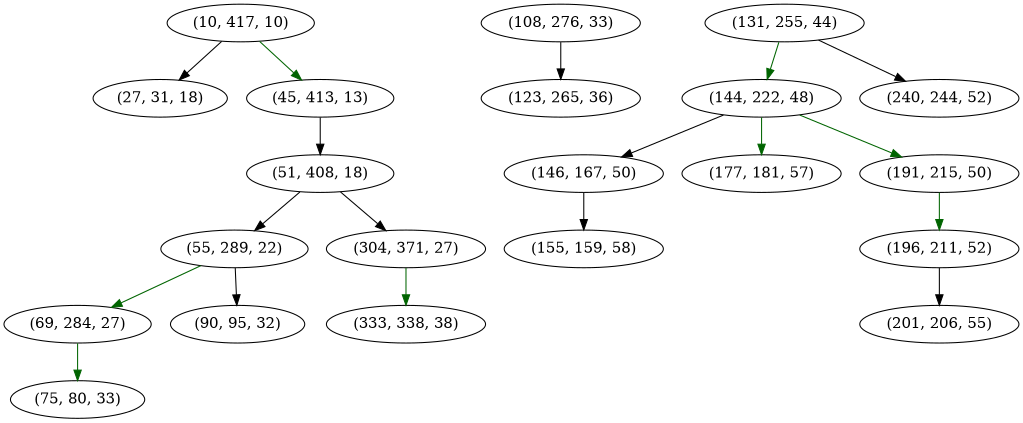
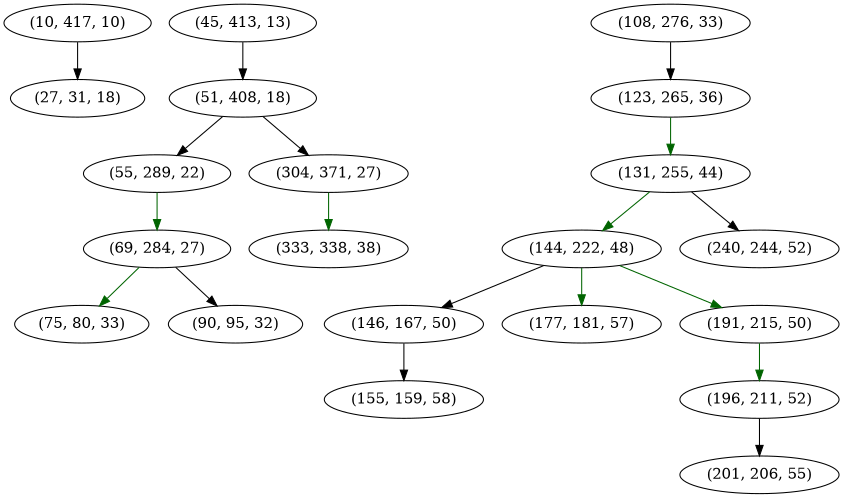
(277, 57) -> none
none -> (671, 131)
(236, 281) -> (193, 283)
